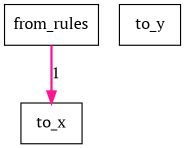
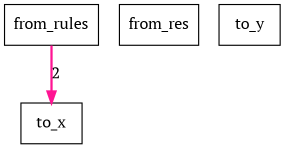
none -> (159, 25)
(56, 74) -> (56, 74)
